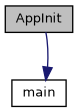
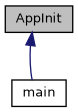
(48, 50) -> (30, 63)
